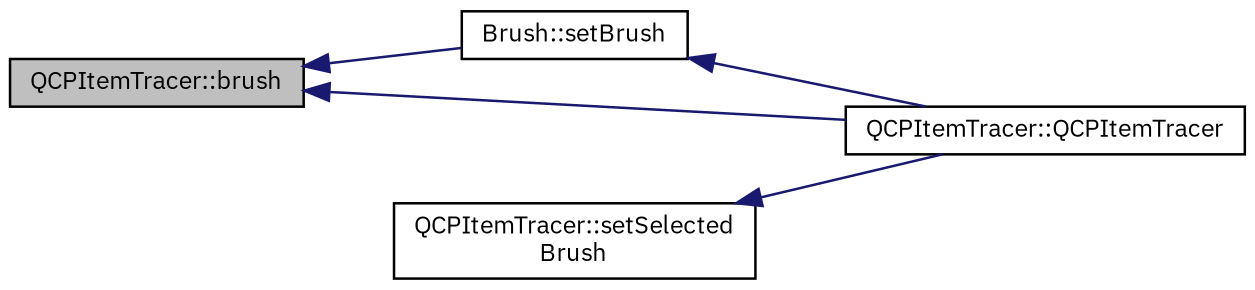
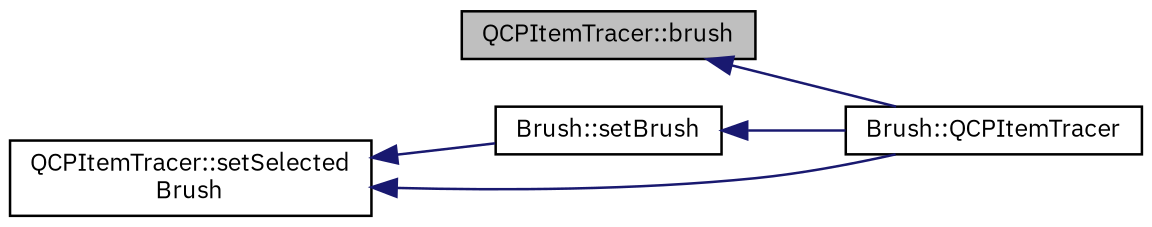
(396, 56) -> (446, 149)
(1045, 131) -> (994, 131)
